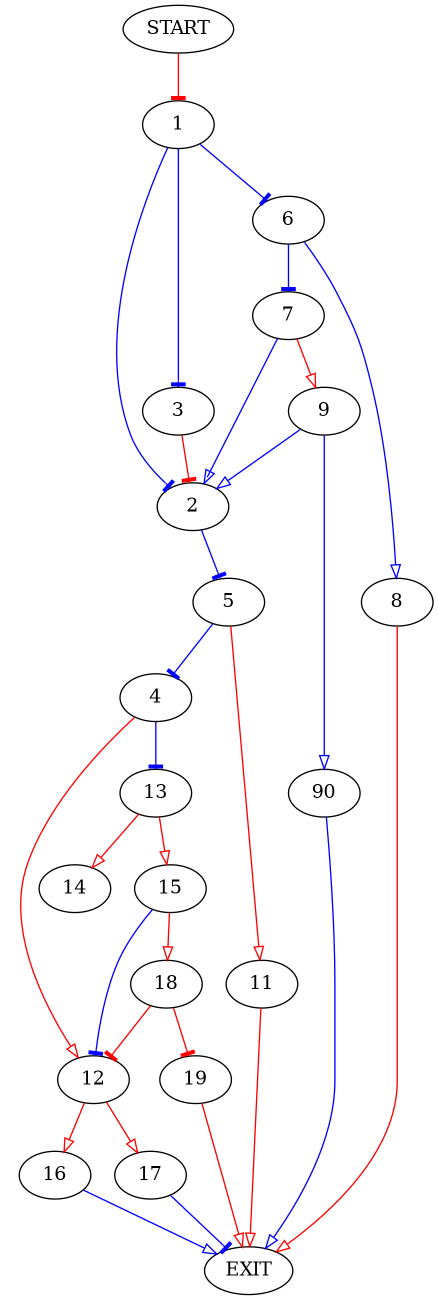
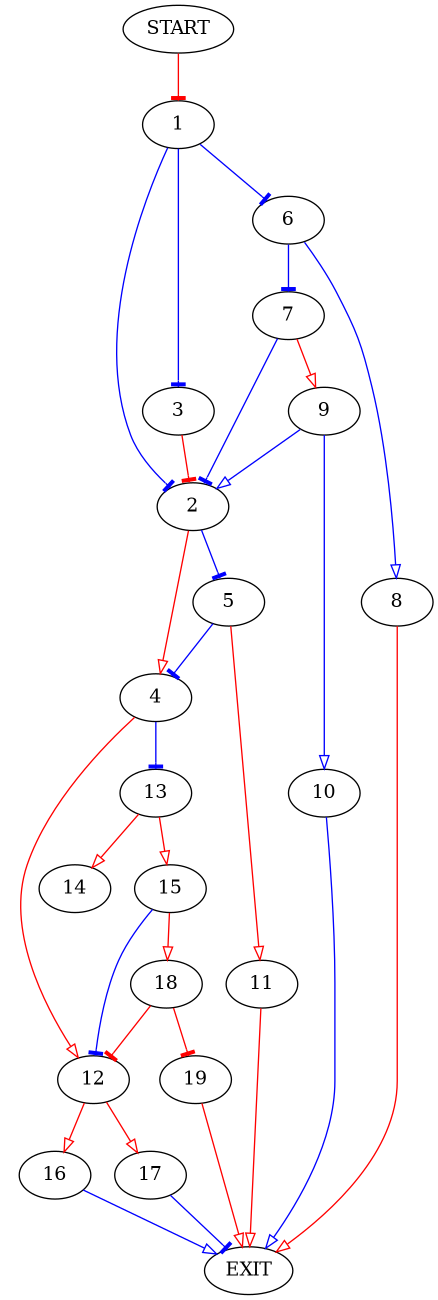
(242, 408) -> (242, 408)
none -> (176, 596)
(324, 793) -> (324, 793)
